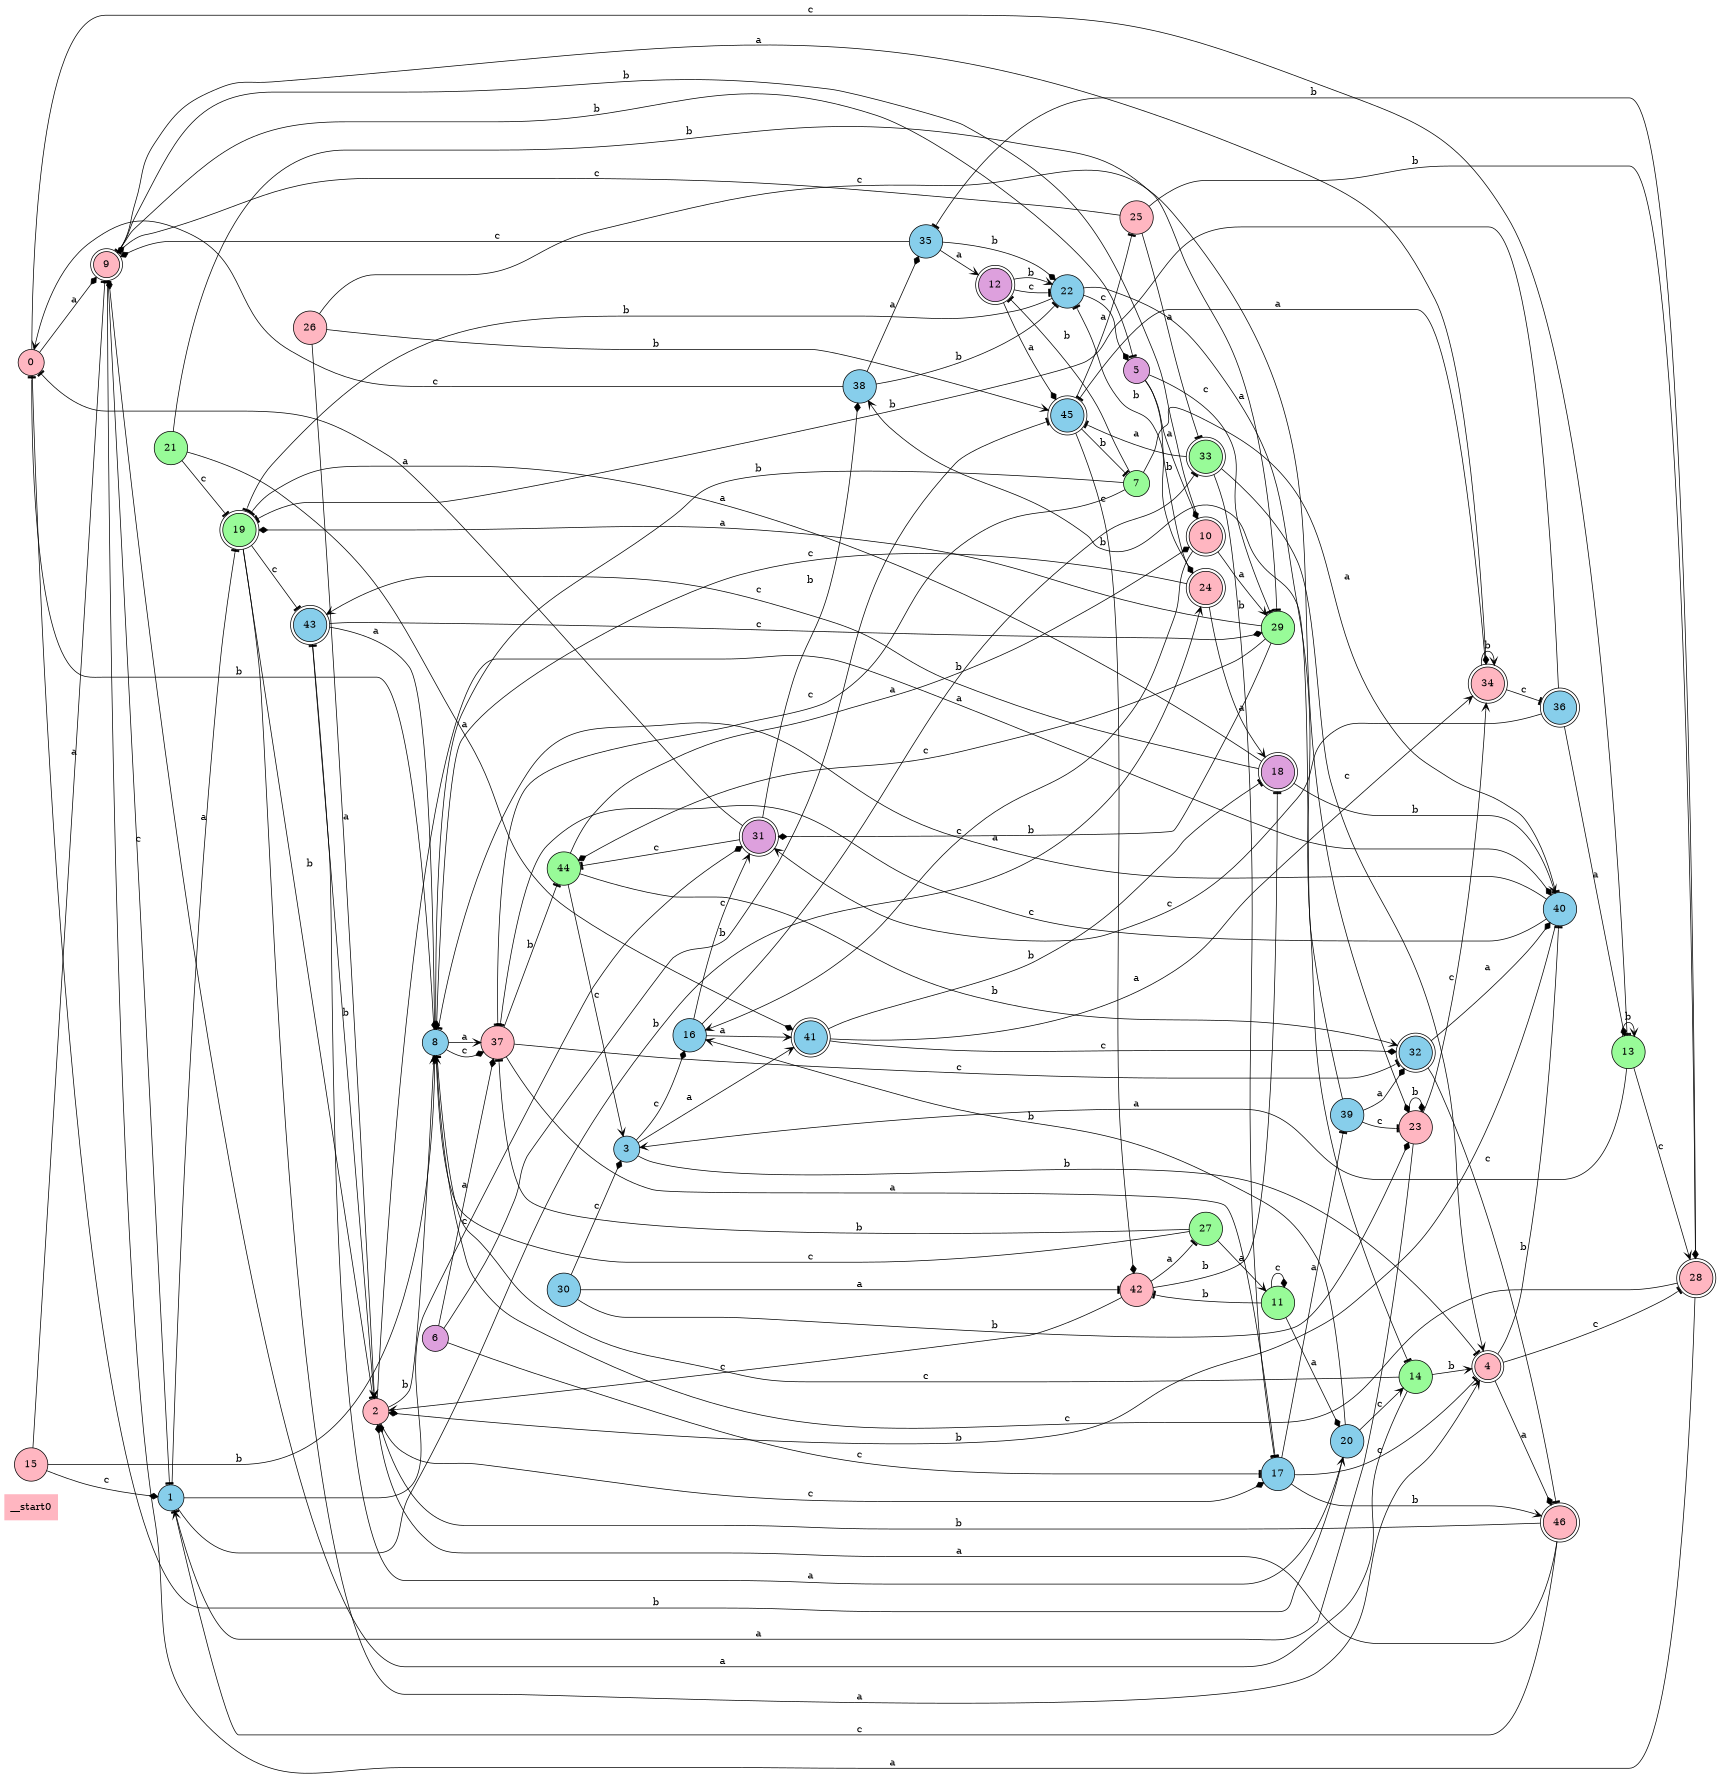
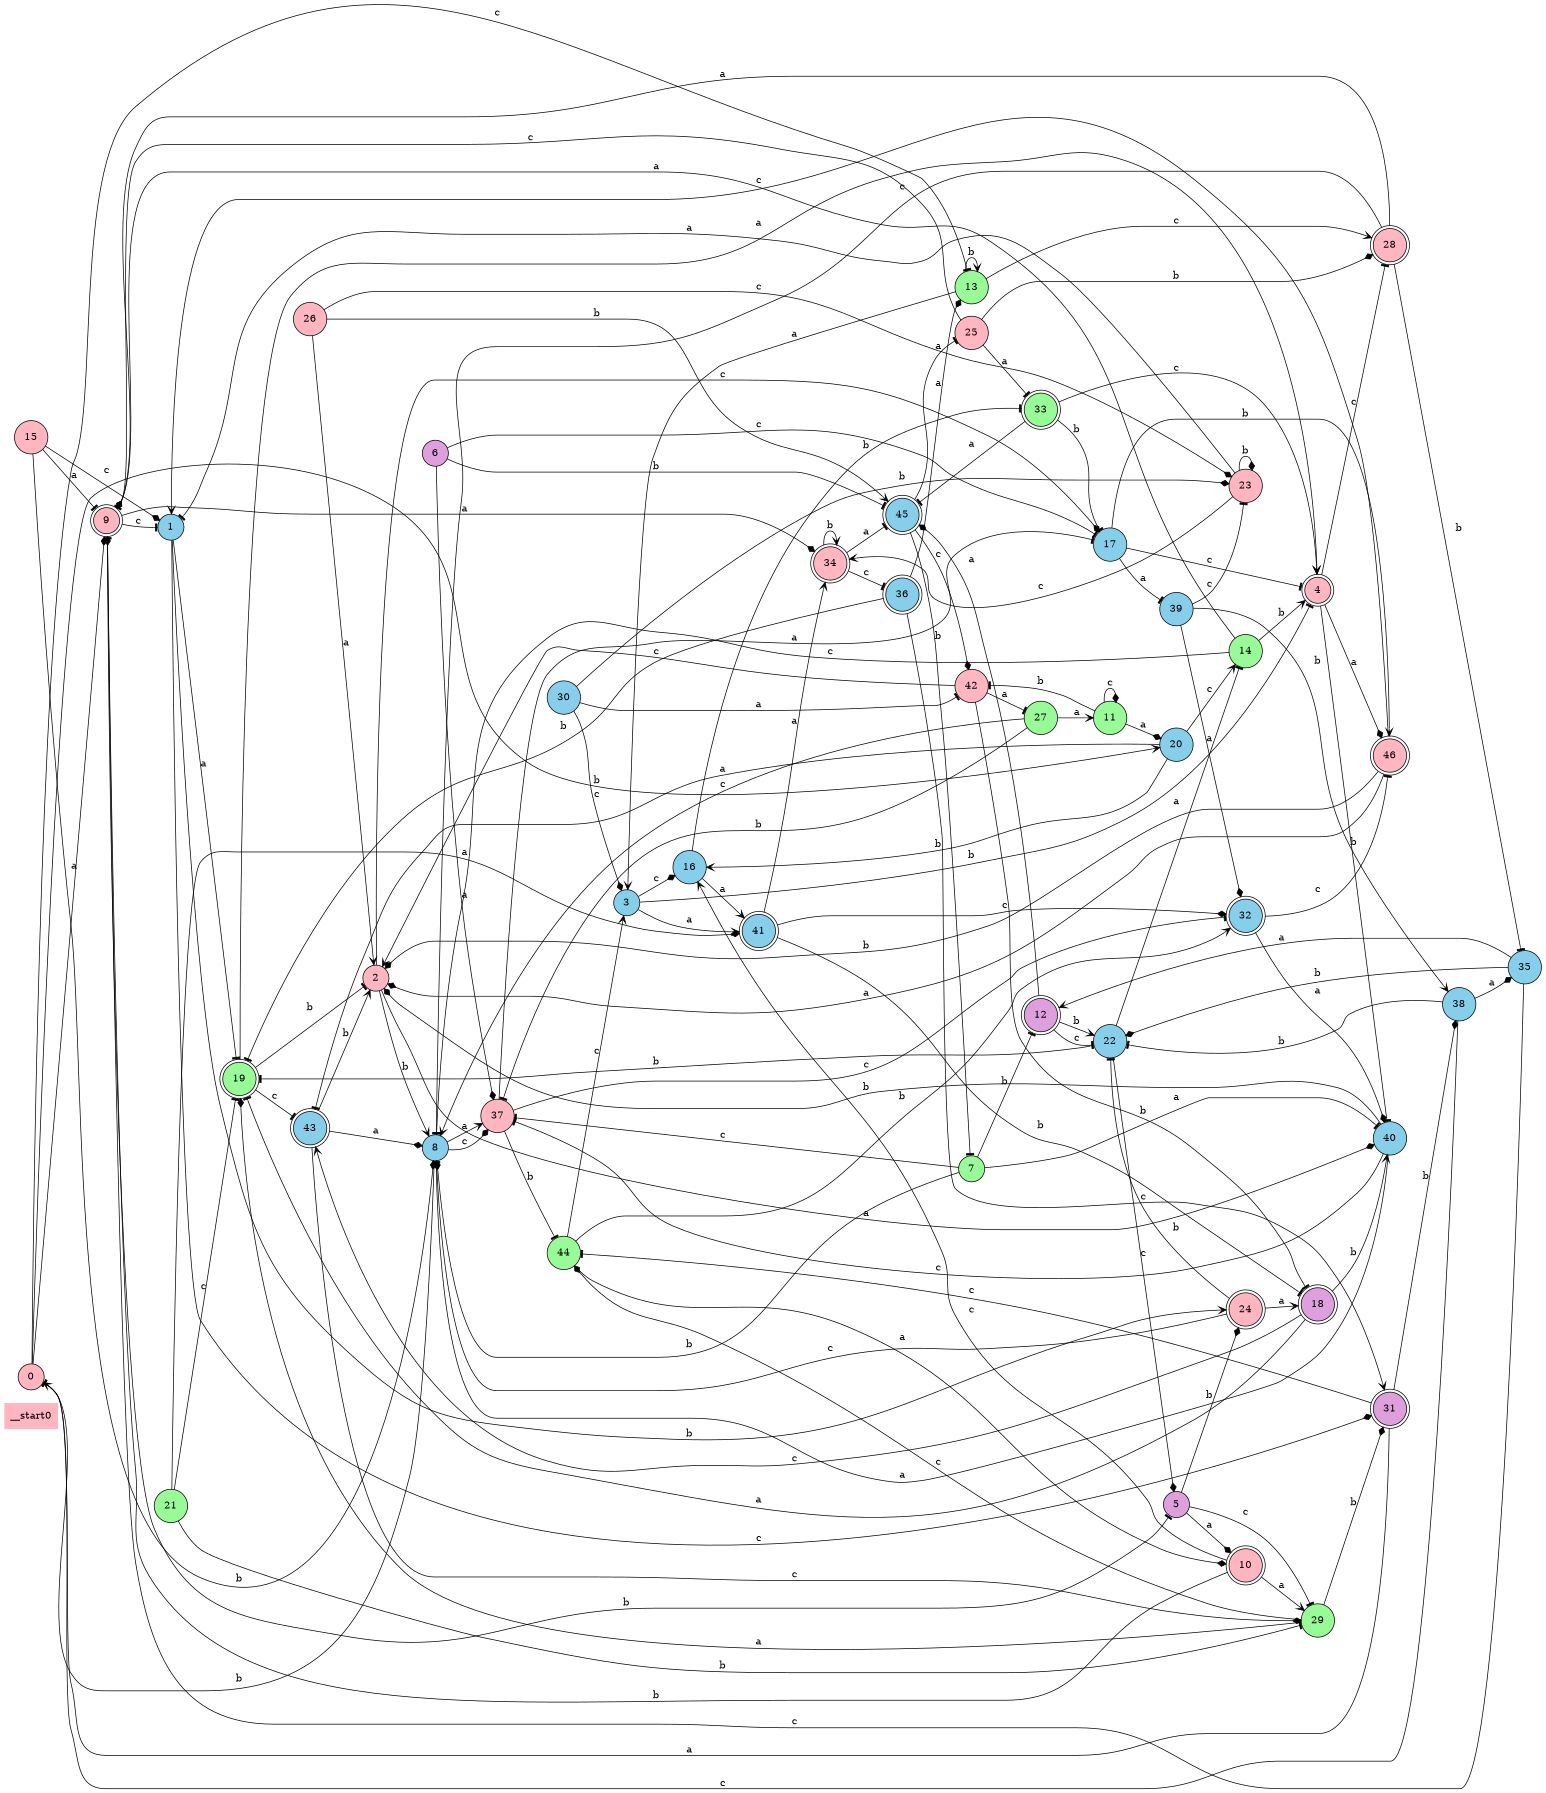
(715, 938) -> none
